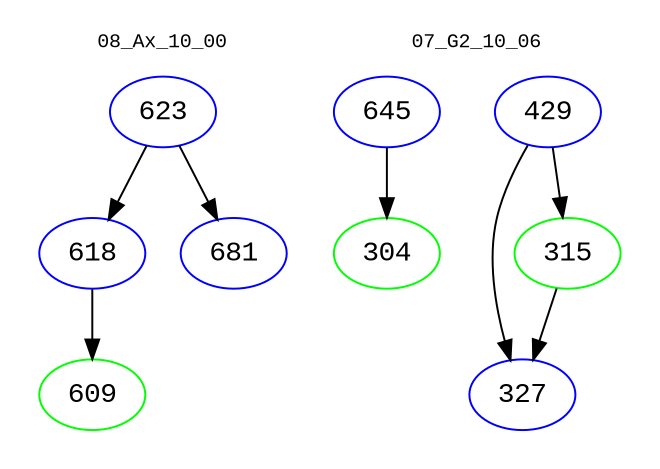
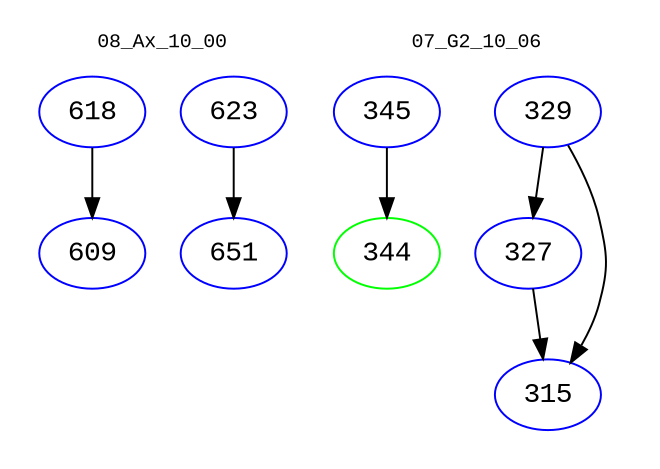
(387, 112) -> (387, 112)
(548, 112) -> (548, 112)
(132, 174) -> none
(234, 253) -> (234, 253)
(387, 253) -> (387, 253)
(568, 253) -> (548, 395)
(548, 315) -> (537, 314)
(92, 395) -> (92, 253)
